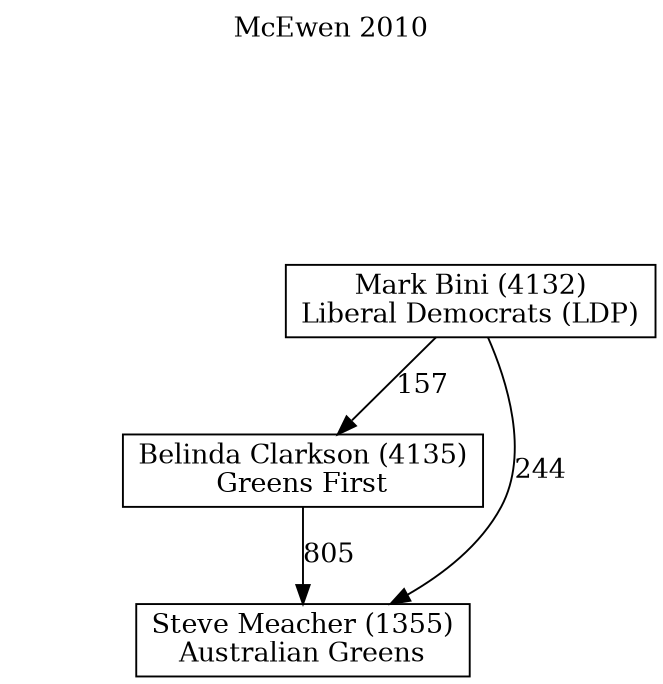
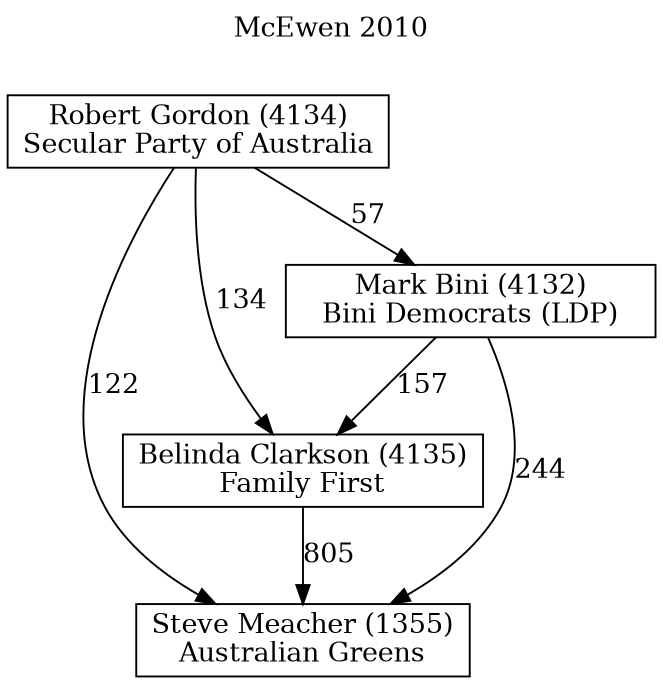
none -> (198, 131)
(471, 301) -> (471, 301)
(303, 471) -> (303, 471)
